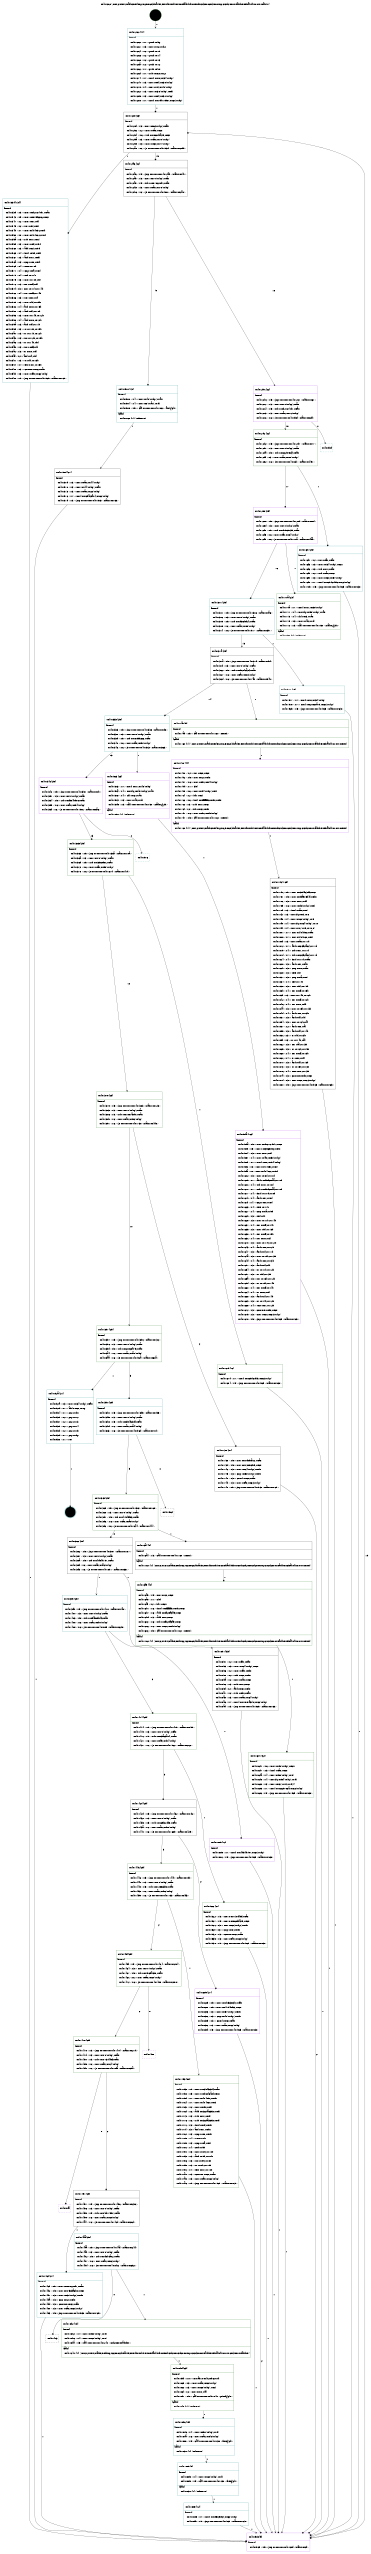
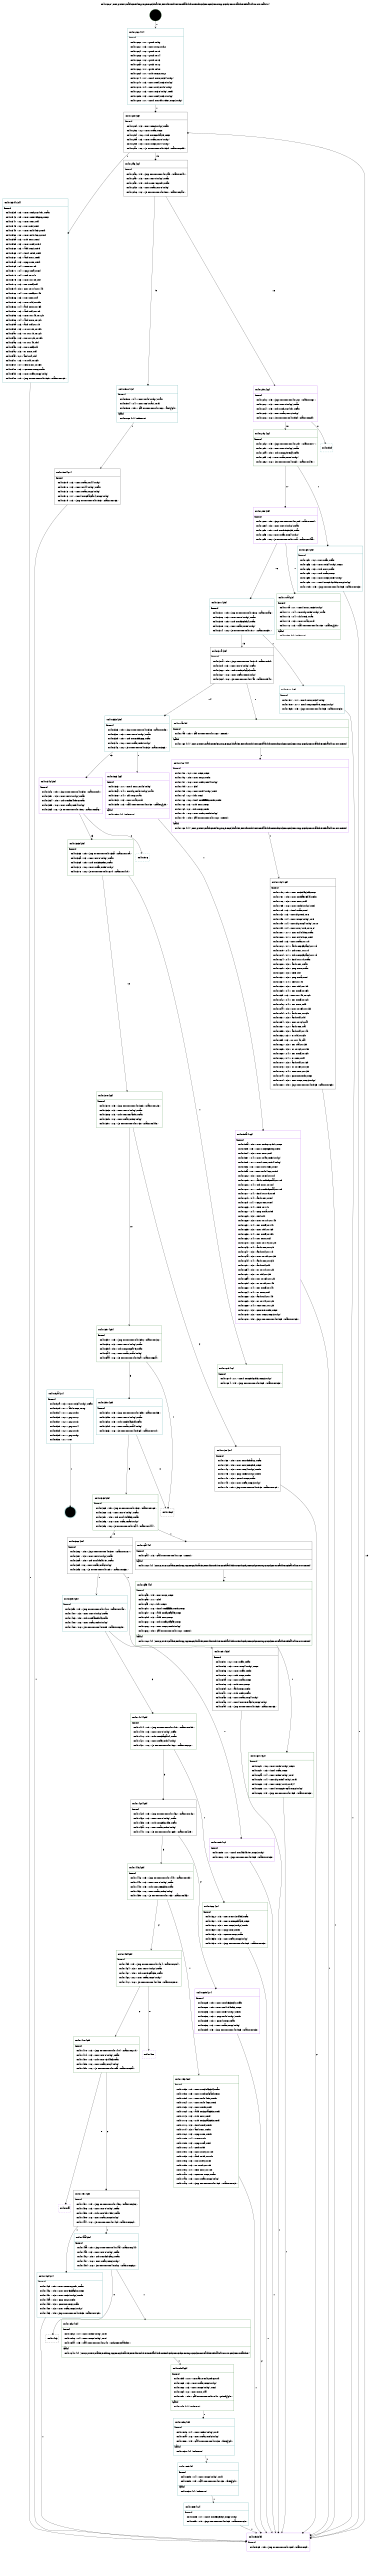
(104, 1375) -> (171, 1432)
(322, 1952) -> none
none -> (106, 2229)
